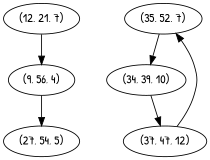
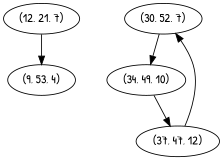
(163, 19) -> (163, 19)
(42, 80) -> (42, 80)
(146, 80) -> (146, 80)
(42, 141) -> none
